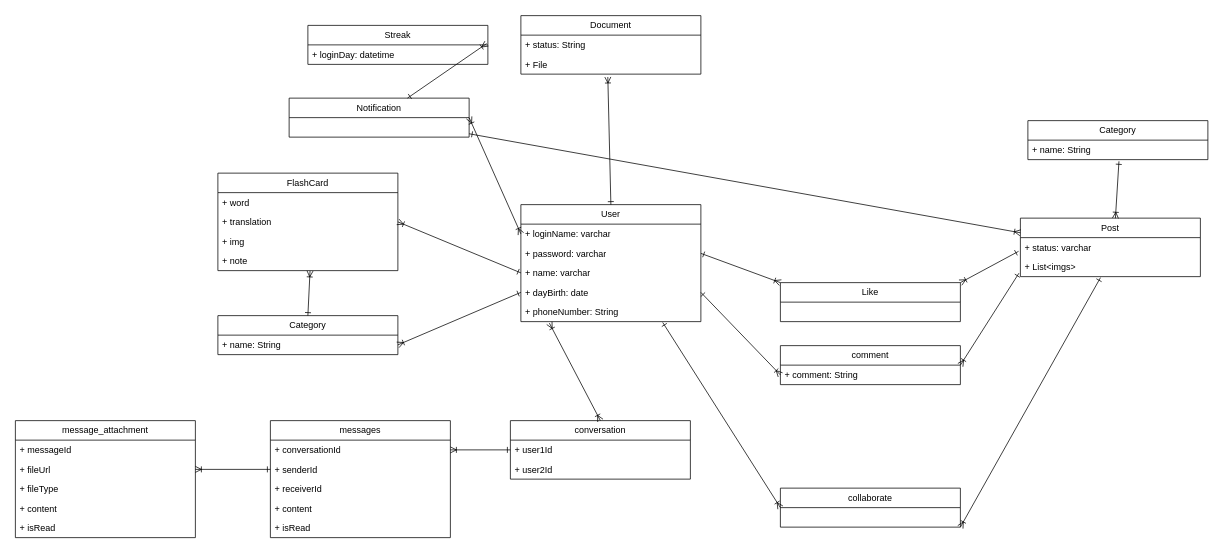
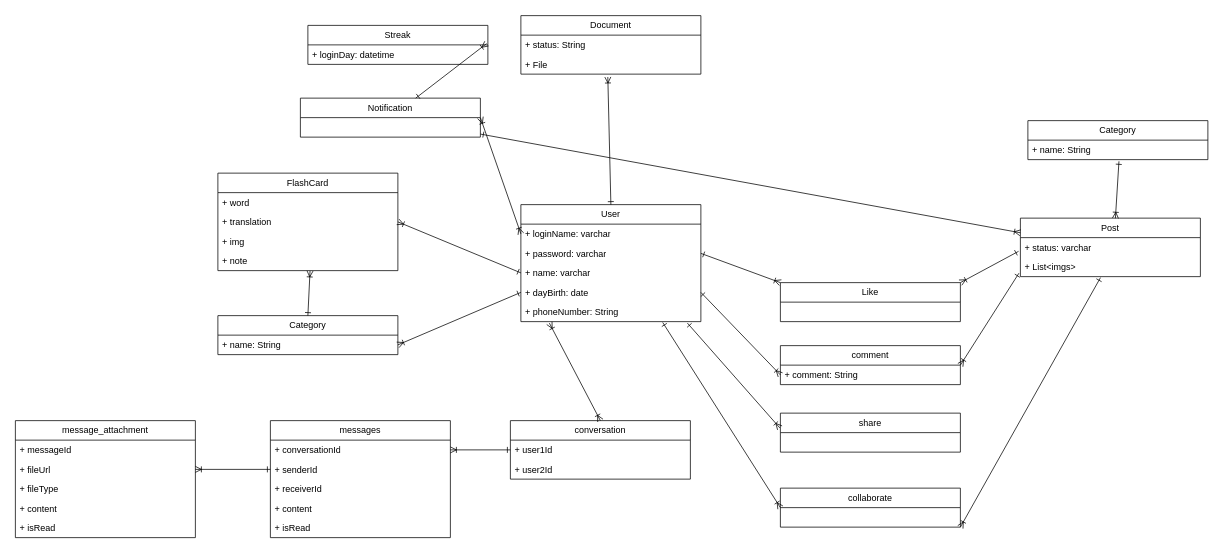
(379, 117) -> (390, 117)
none -> (733, 374)
none -> (870, 432)
